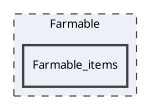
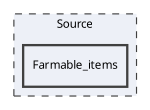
(75, 25) -> (75, 25)
